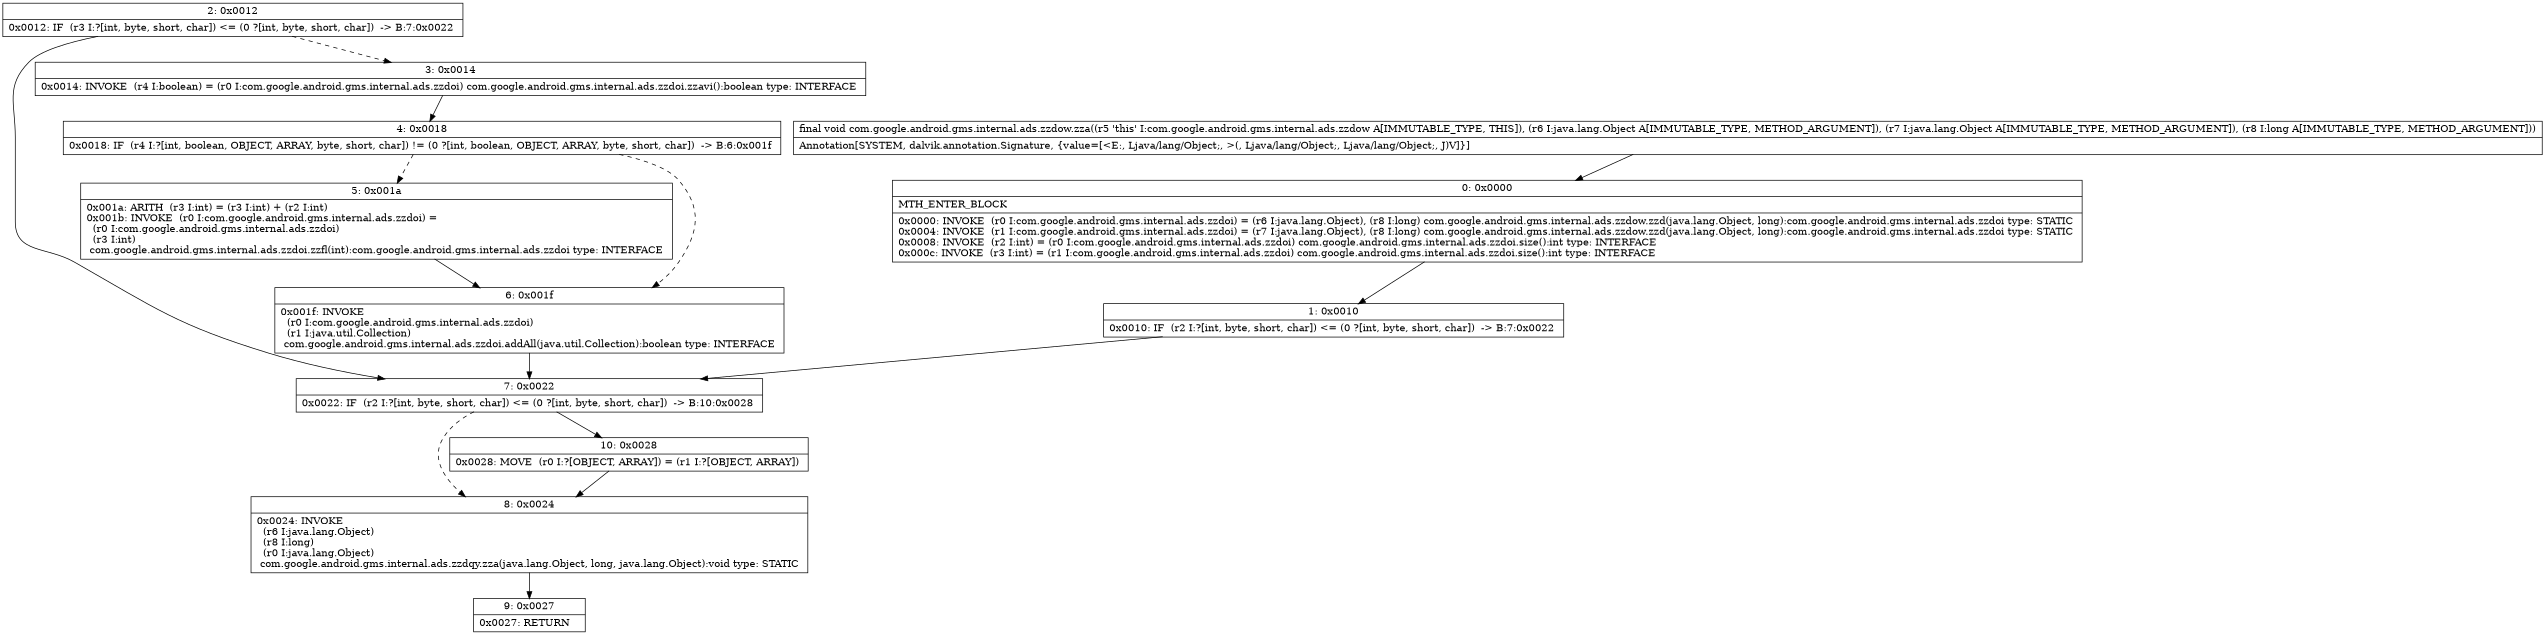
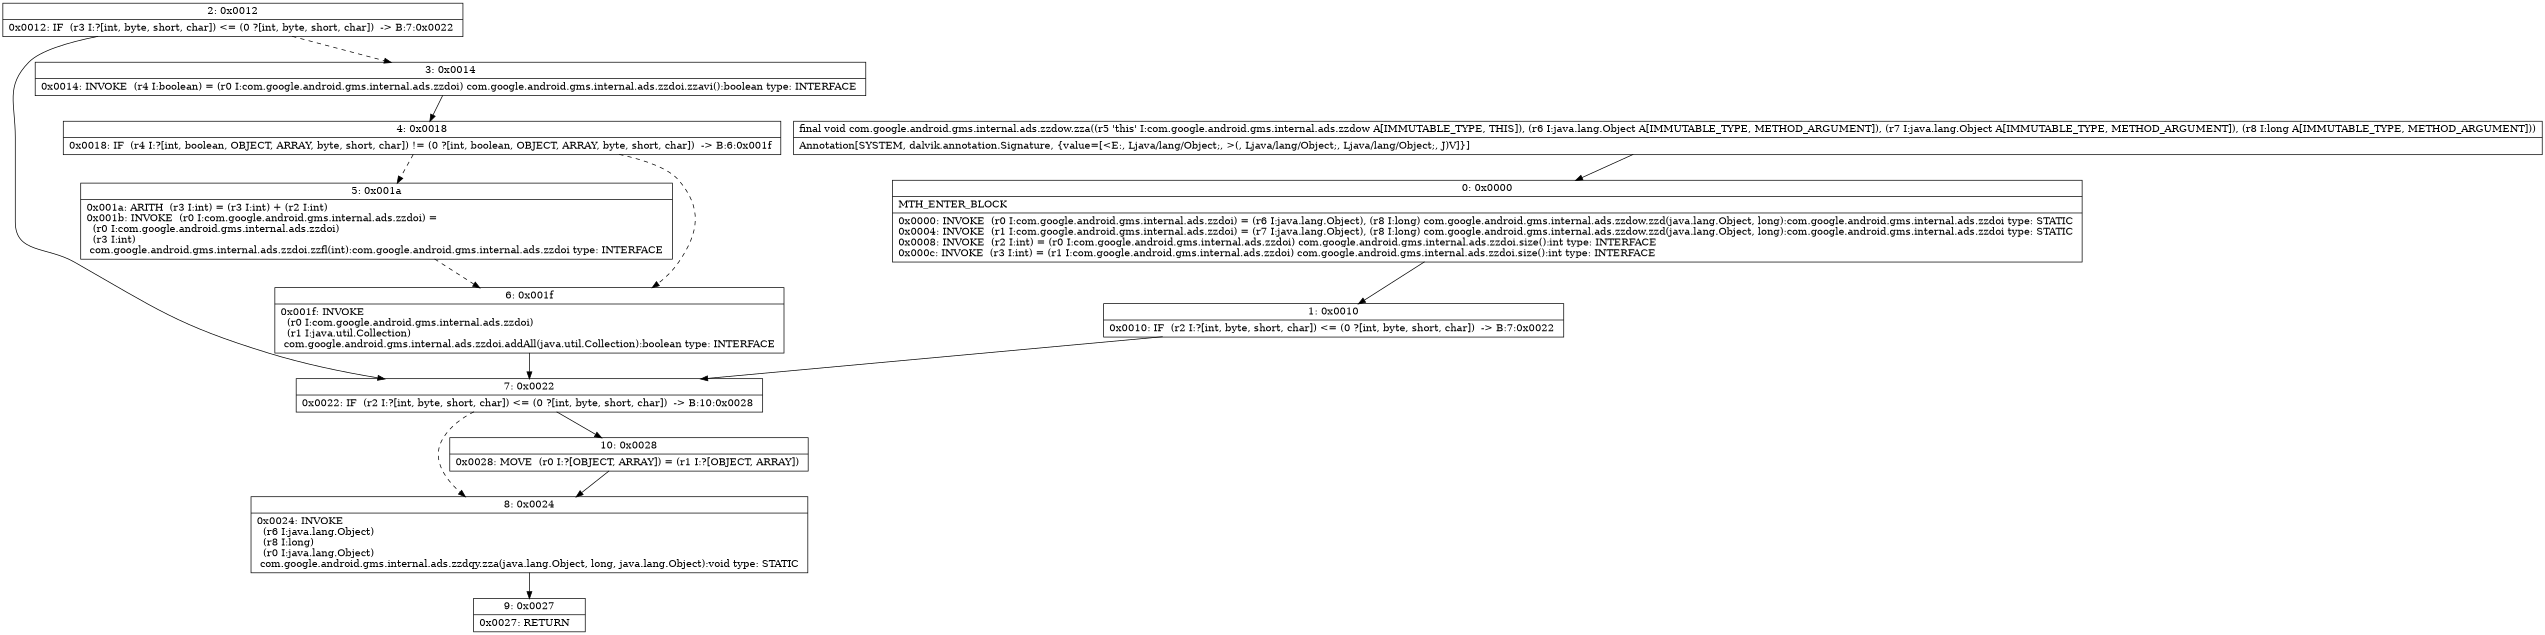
(454, 272) -> (454, 272)
